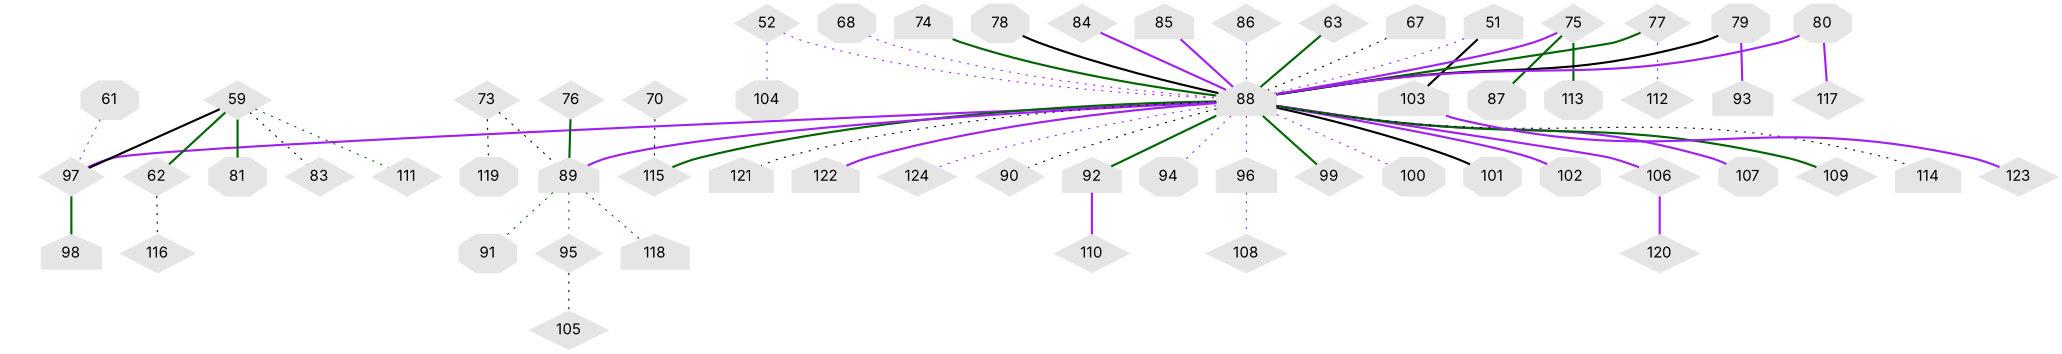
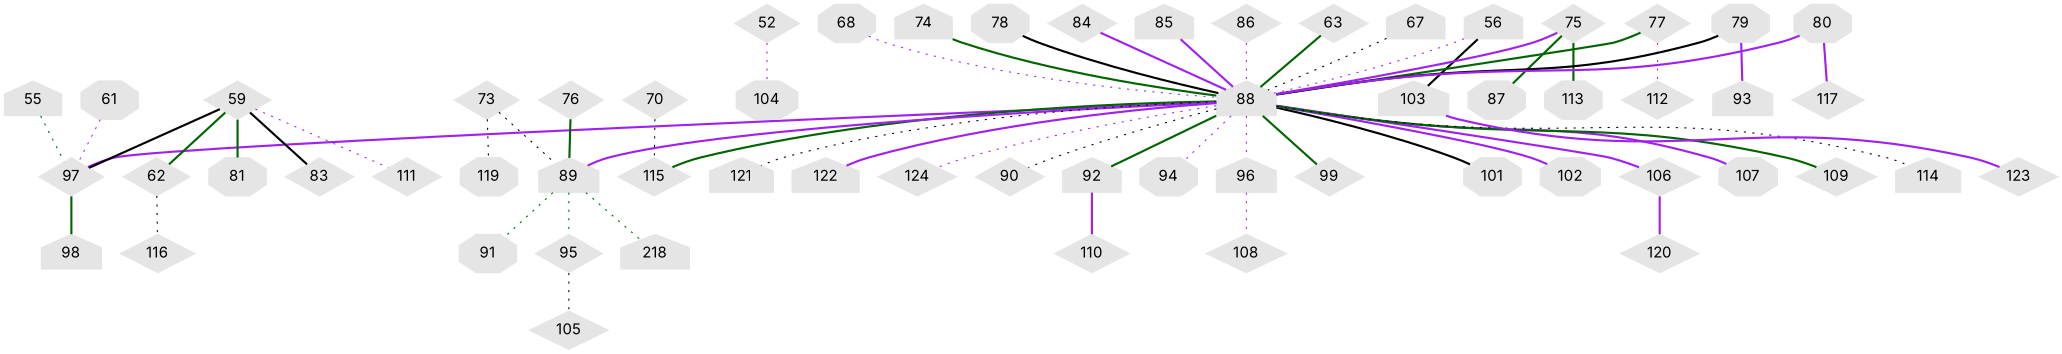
(1494, 23) -> (1494, 23)
(998, 79) -> none
none -> (33, 100)
(315, 135) -> (315, 135)
(279, 138) -> (279, 138)
(1414, 177) -> none
(655, 254) -> (655, 254)
